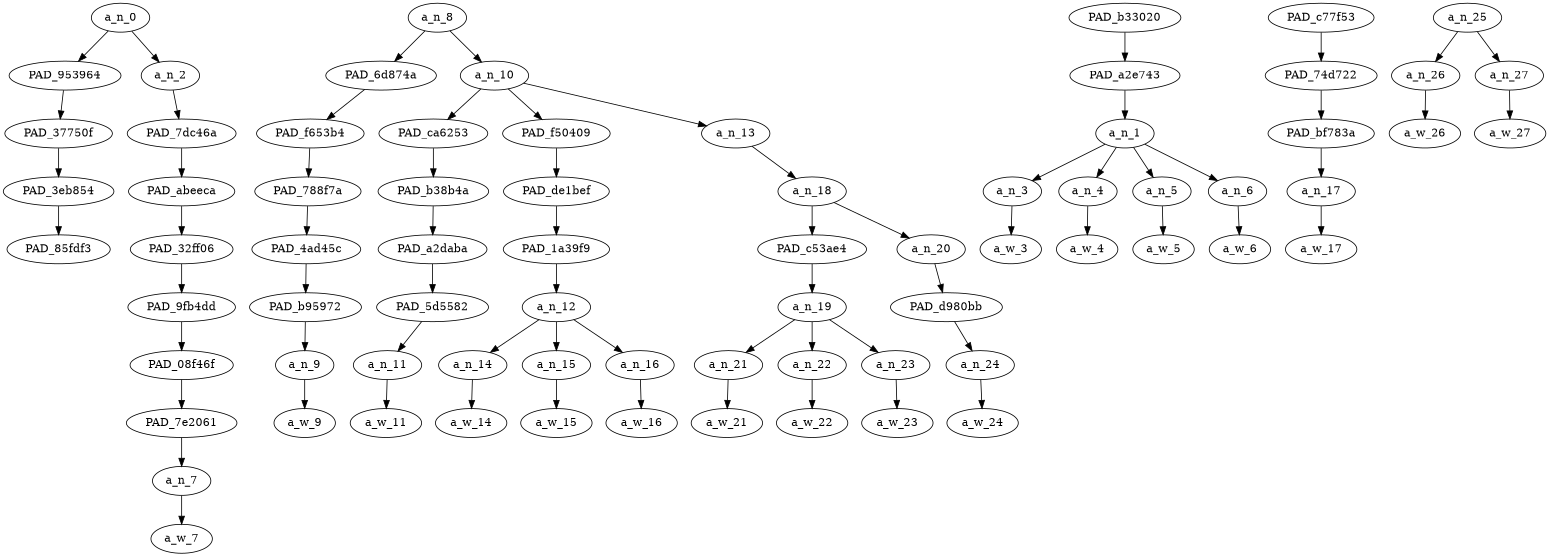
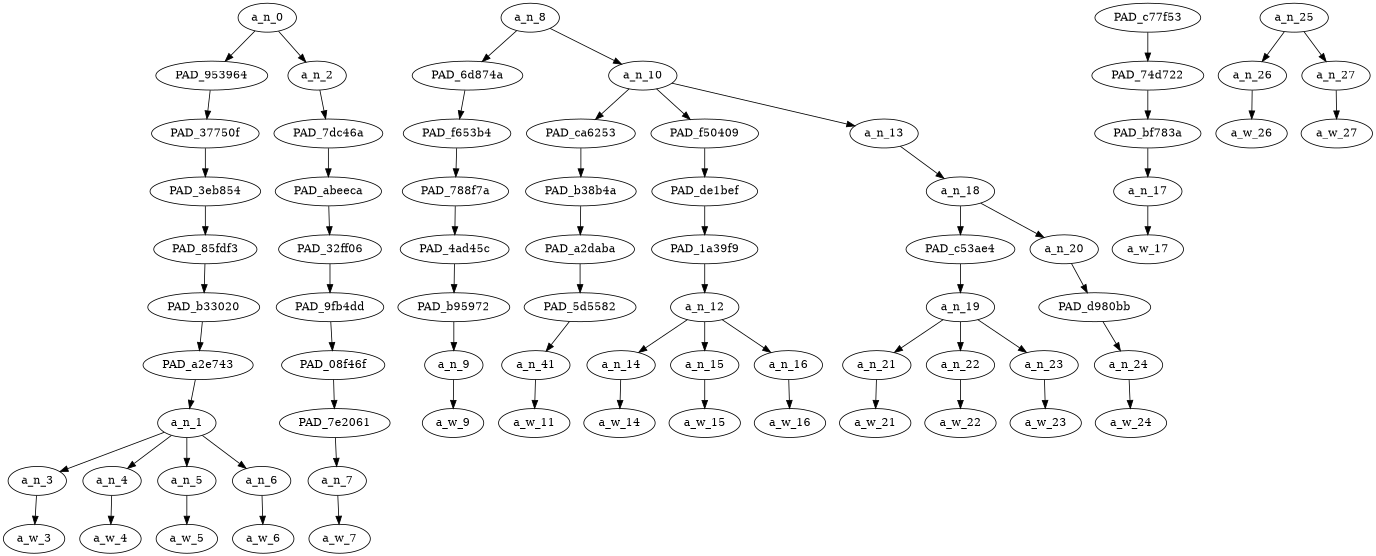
none -> (205, 274)
(388, 365) -> (536, 365)
